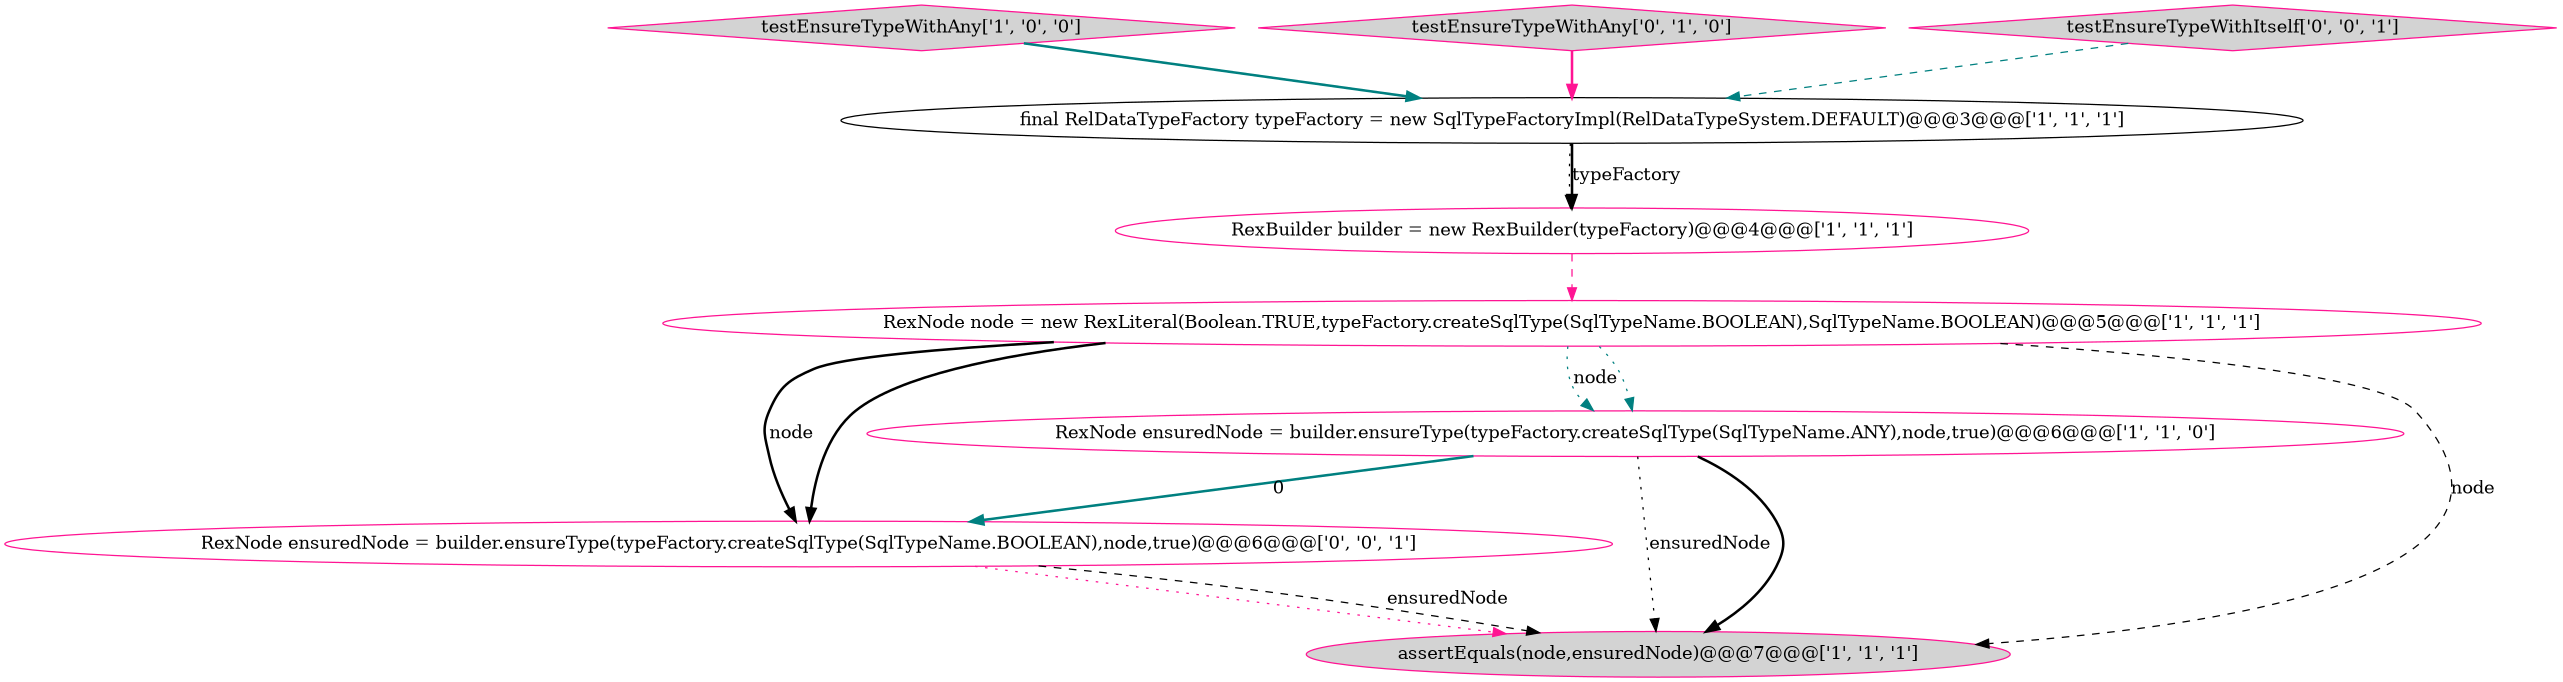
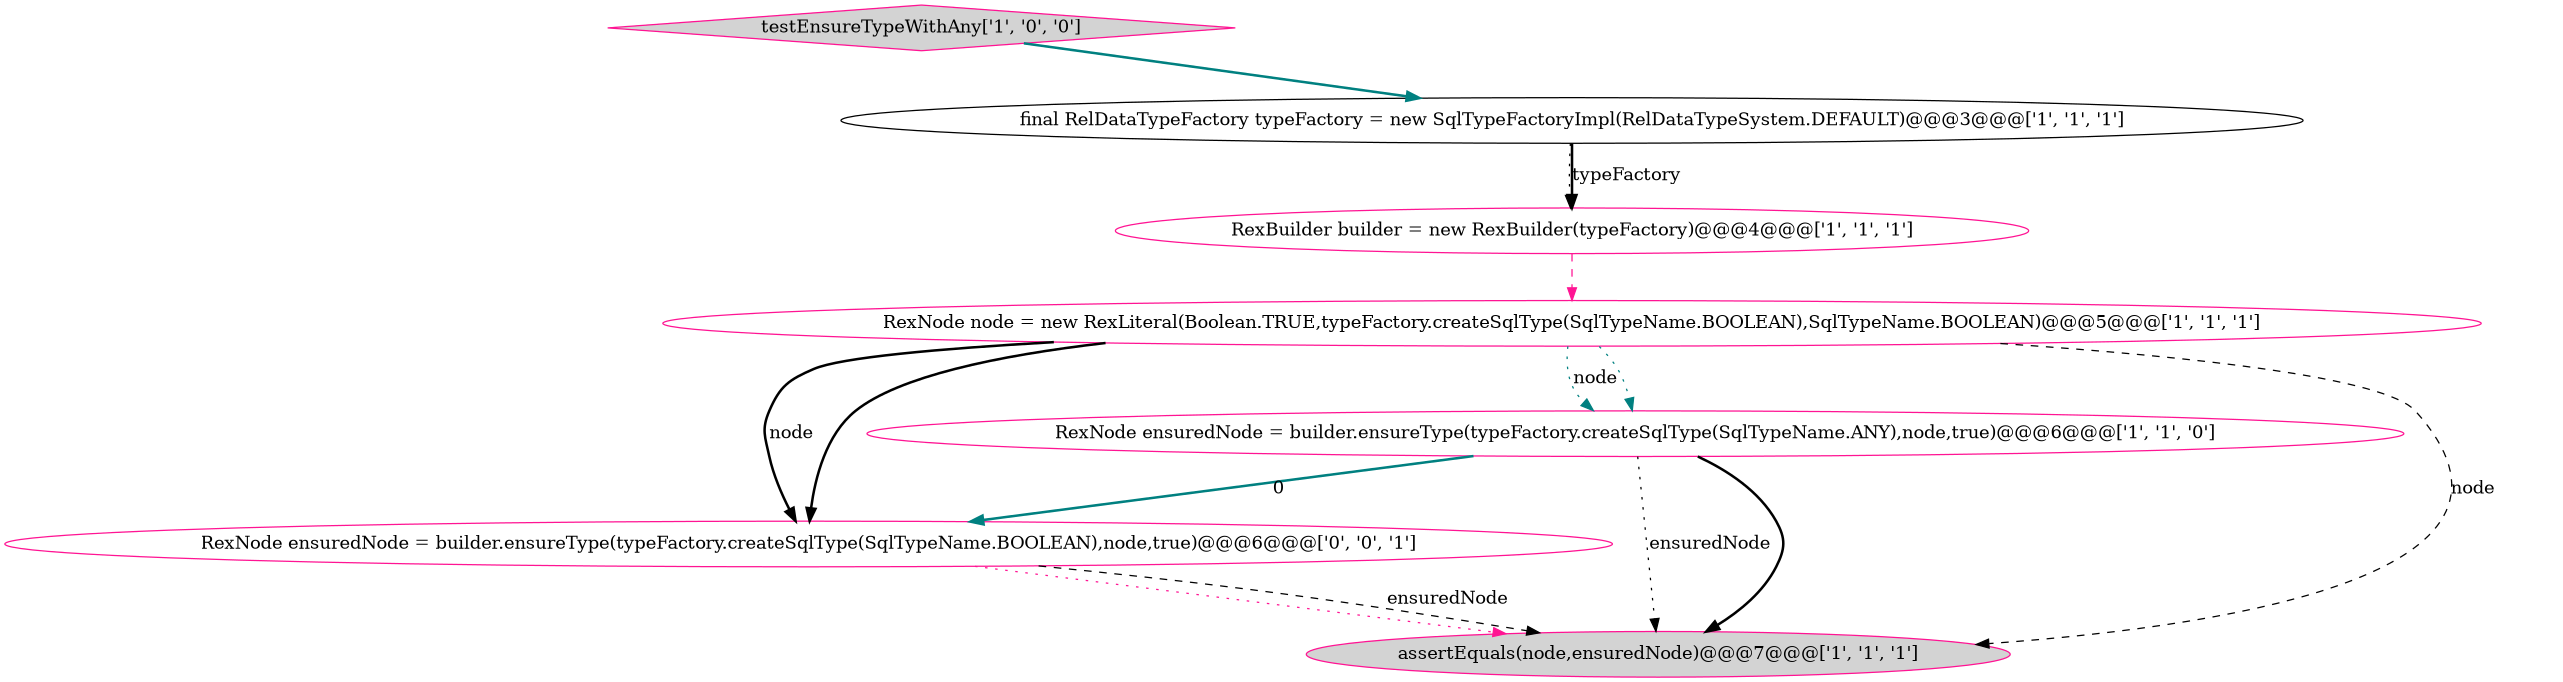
(1572, 28) -> none
(2233, 28) -> none
